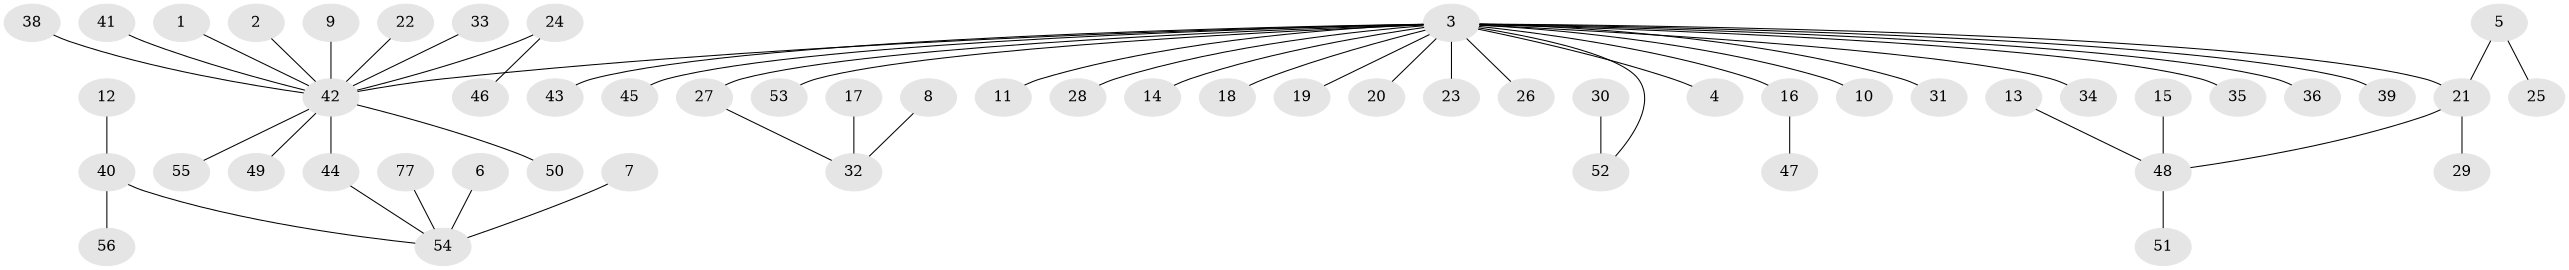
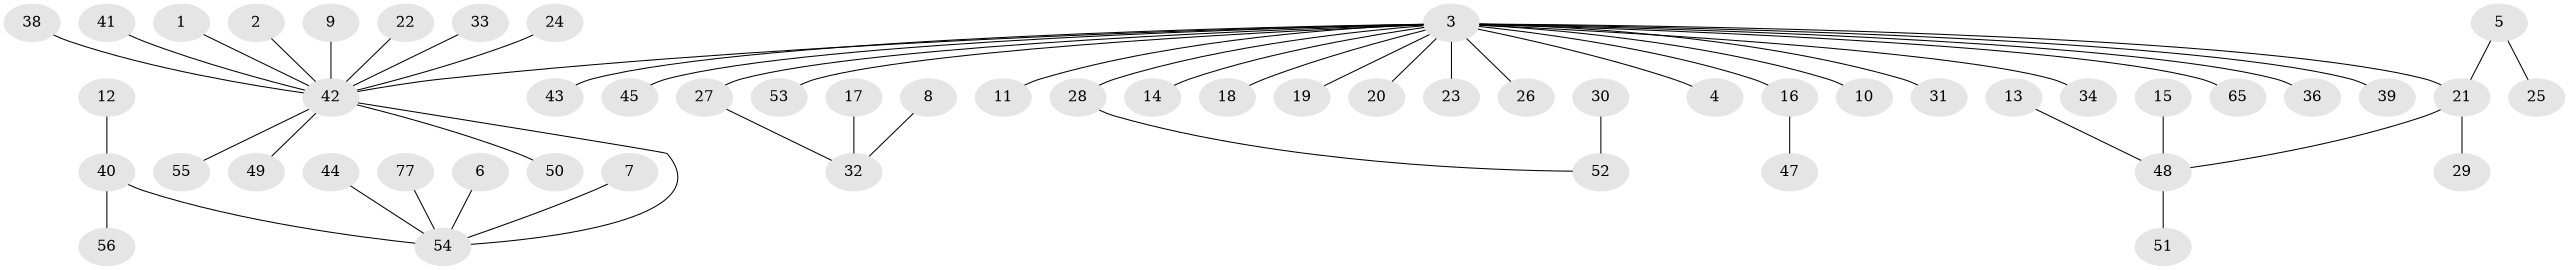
(1636, 77) -> (1334, 157)
(480, 98) -> none
(2238, 98) -> (2238, 98)
(331, 135) -> (638, 148)
